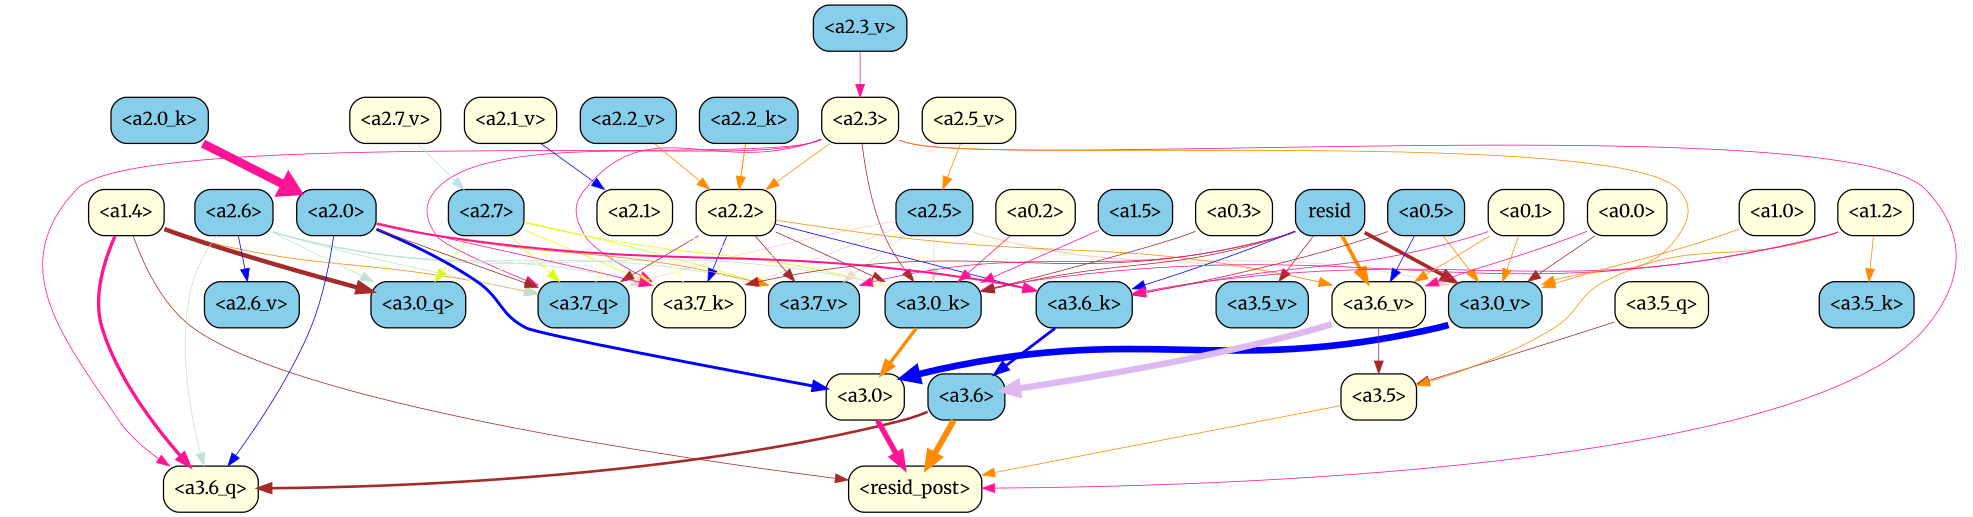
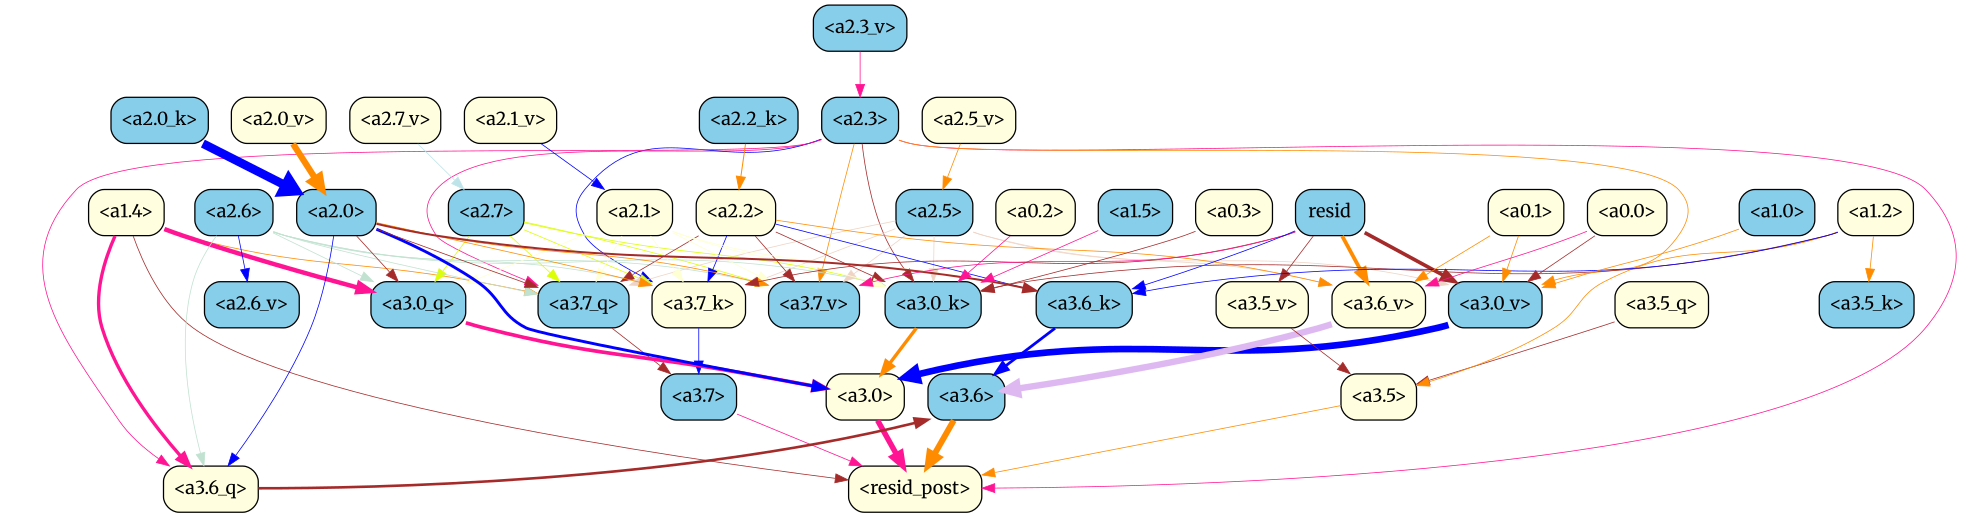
none -> (279, 120)
(628, 120) -> none
(860, 120) -> (860, 120)
(621, 160) -> (621, 160)
(803, 163) -> (838, 206)
(246, 165) -> (246, 165)
(1426, 213) -> none
(1777, 213) -> (1777, 213)
(508, 252) -> (508, 252)
none -> (373, 254)
(700, 257) -> (700, 257)
(1370, 260) -> none
(270, 263) -> (270, 263)
(1146, 264) -> none
(1417, 270) -> (1417, 270)
(1493, 271) -> (1493, 271)
(1262, 305) -> (1262, 305)
none -> (569, 346)
(1379, 347) -> (1325, 354)
none -> (699, 397)
(602, 470) -> (589, 474)
